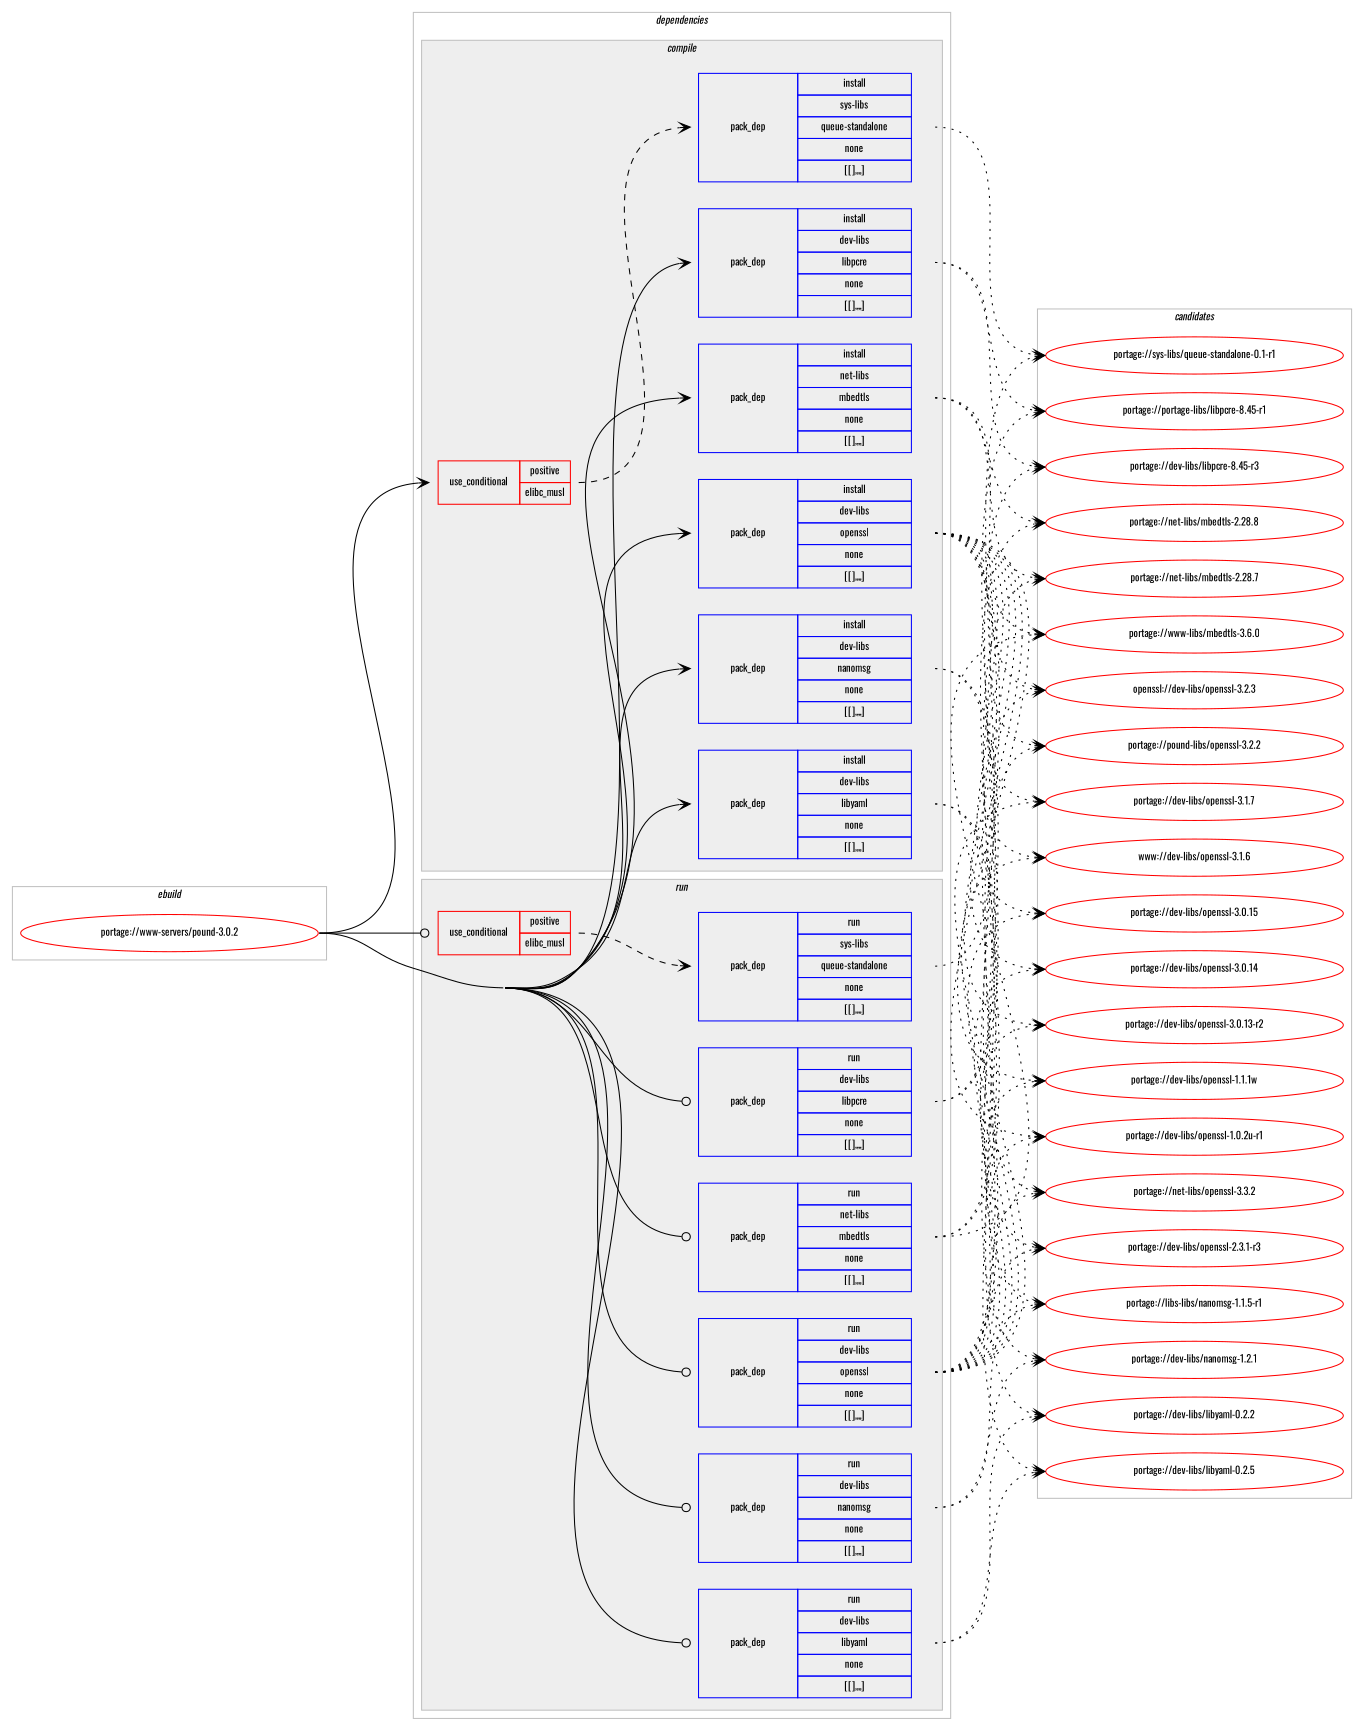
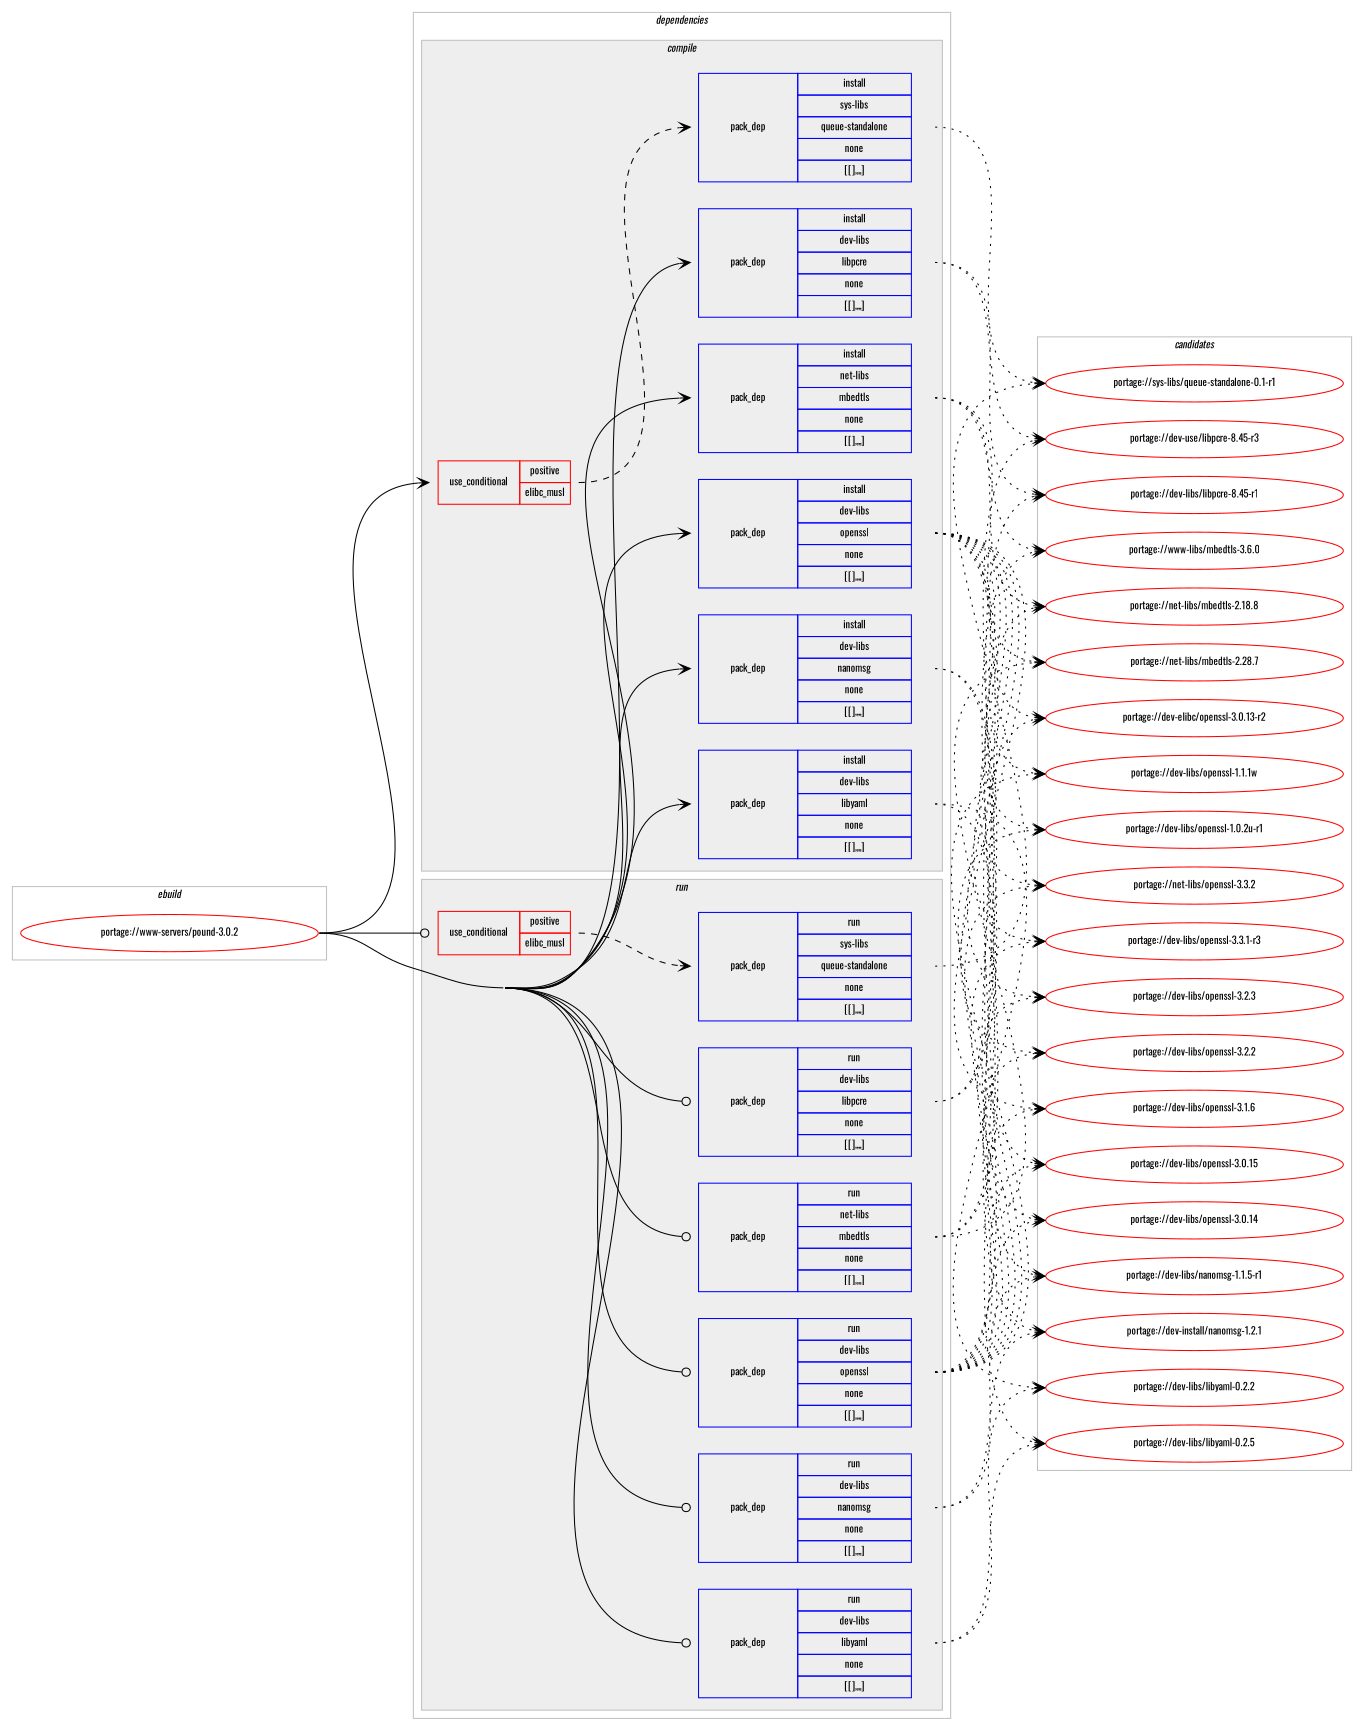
(1195, 411) -> (1195, 495)
(1195, 467) -> (1195, 439)
(1195, 523) -> (1195, 607)
(1195, 690) -> (1195, 997)
(1195, 746) -> (1195, 1053)
(1195, 802) -> none
(1195, 858) -> (1195, 1109)
(1195, 1025) -> (1195, 718)
(1195, 1248) -> (1195, 941)
(1195, 1304) -> (1195, 1276)
(1195, 1360) -> (1195, 1332)
